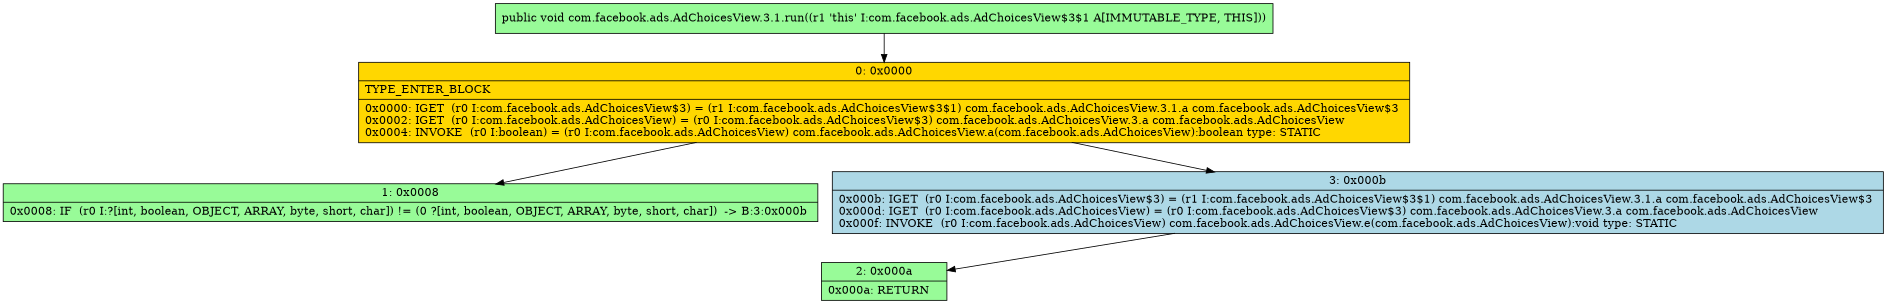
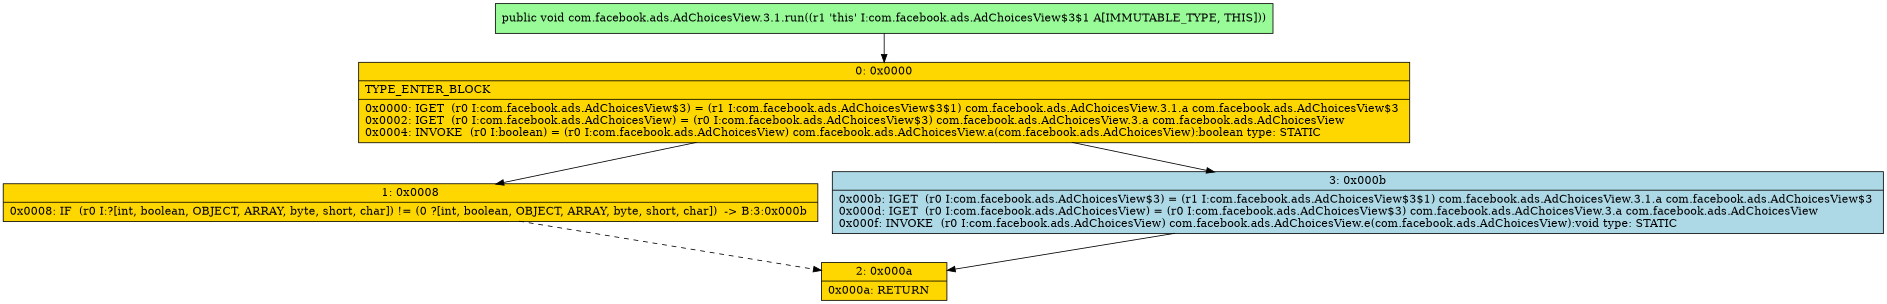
(411, 203) -> (411, 203)
none -> (666, 245)
(884, 281) -> (884, 281)
